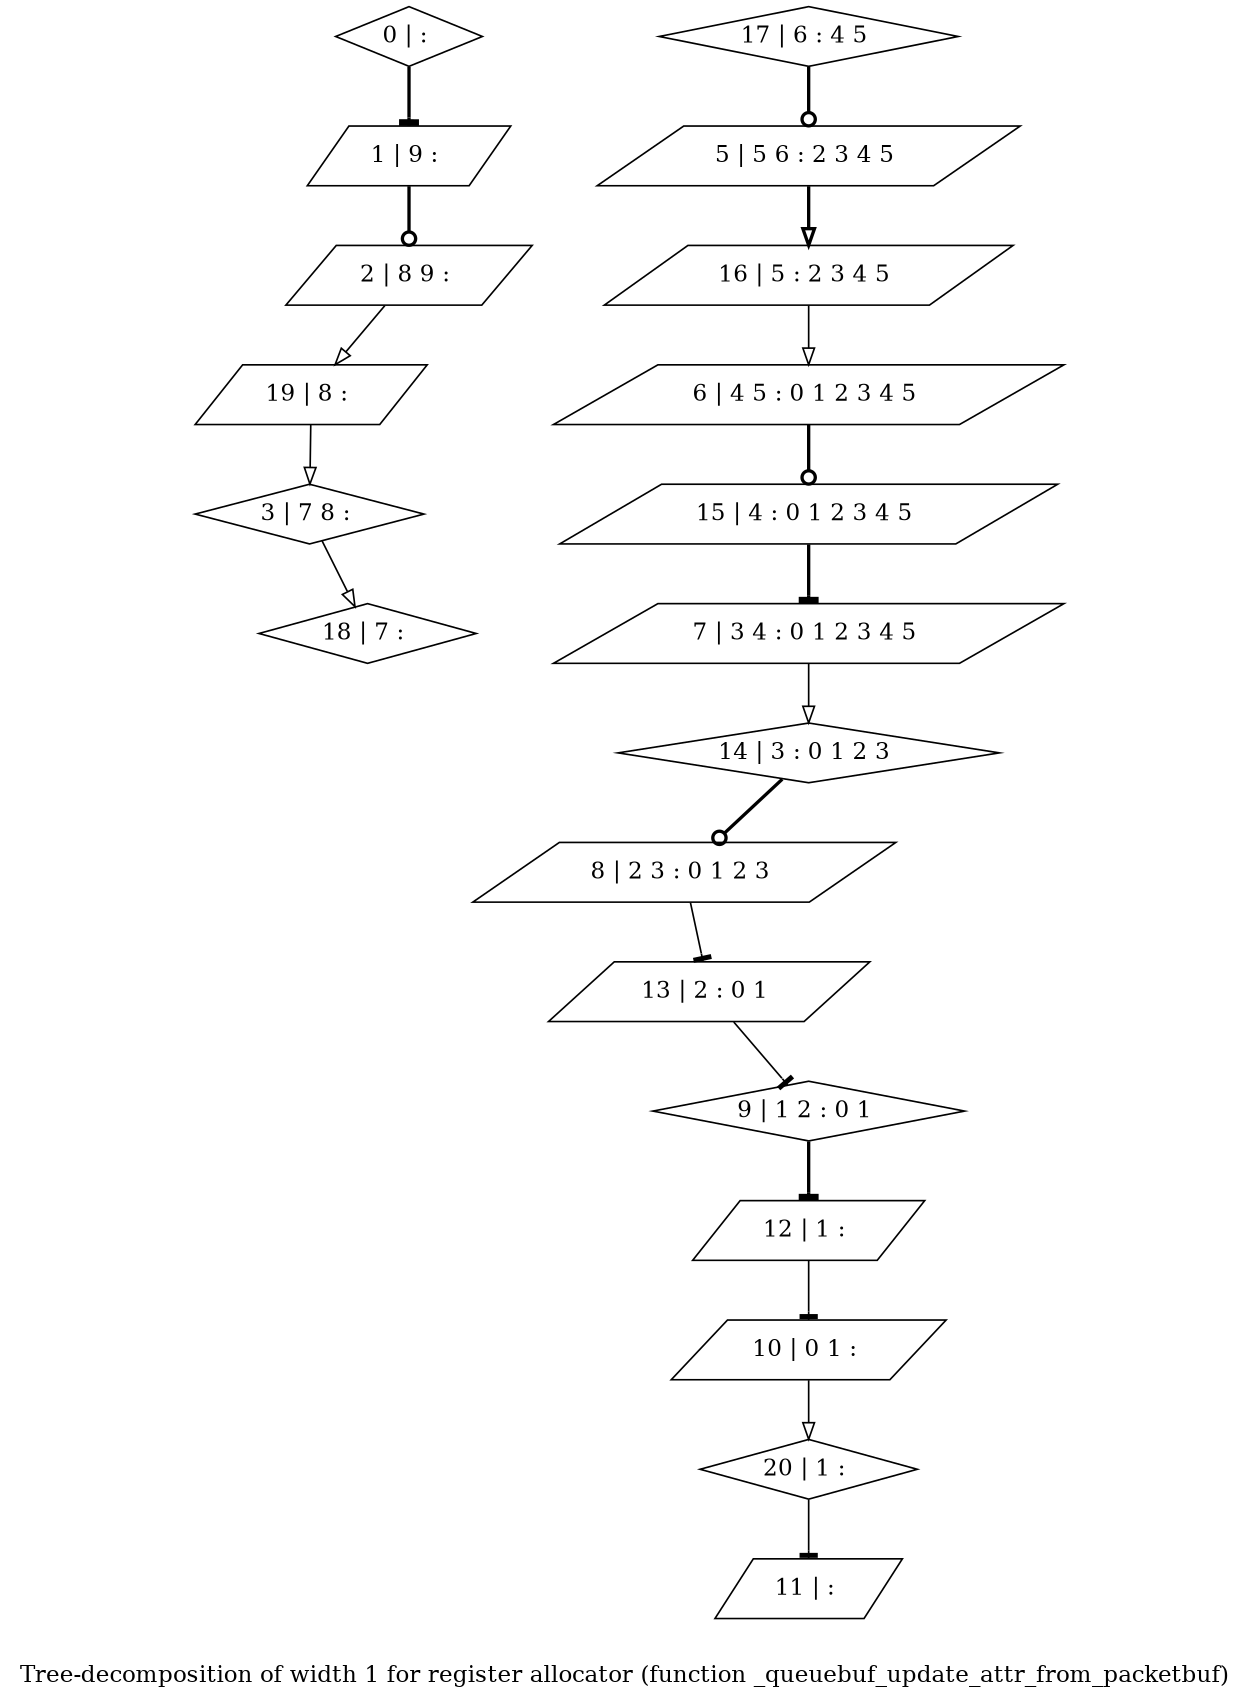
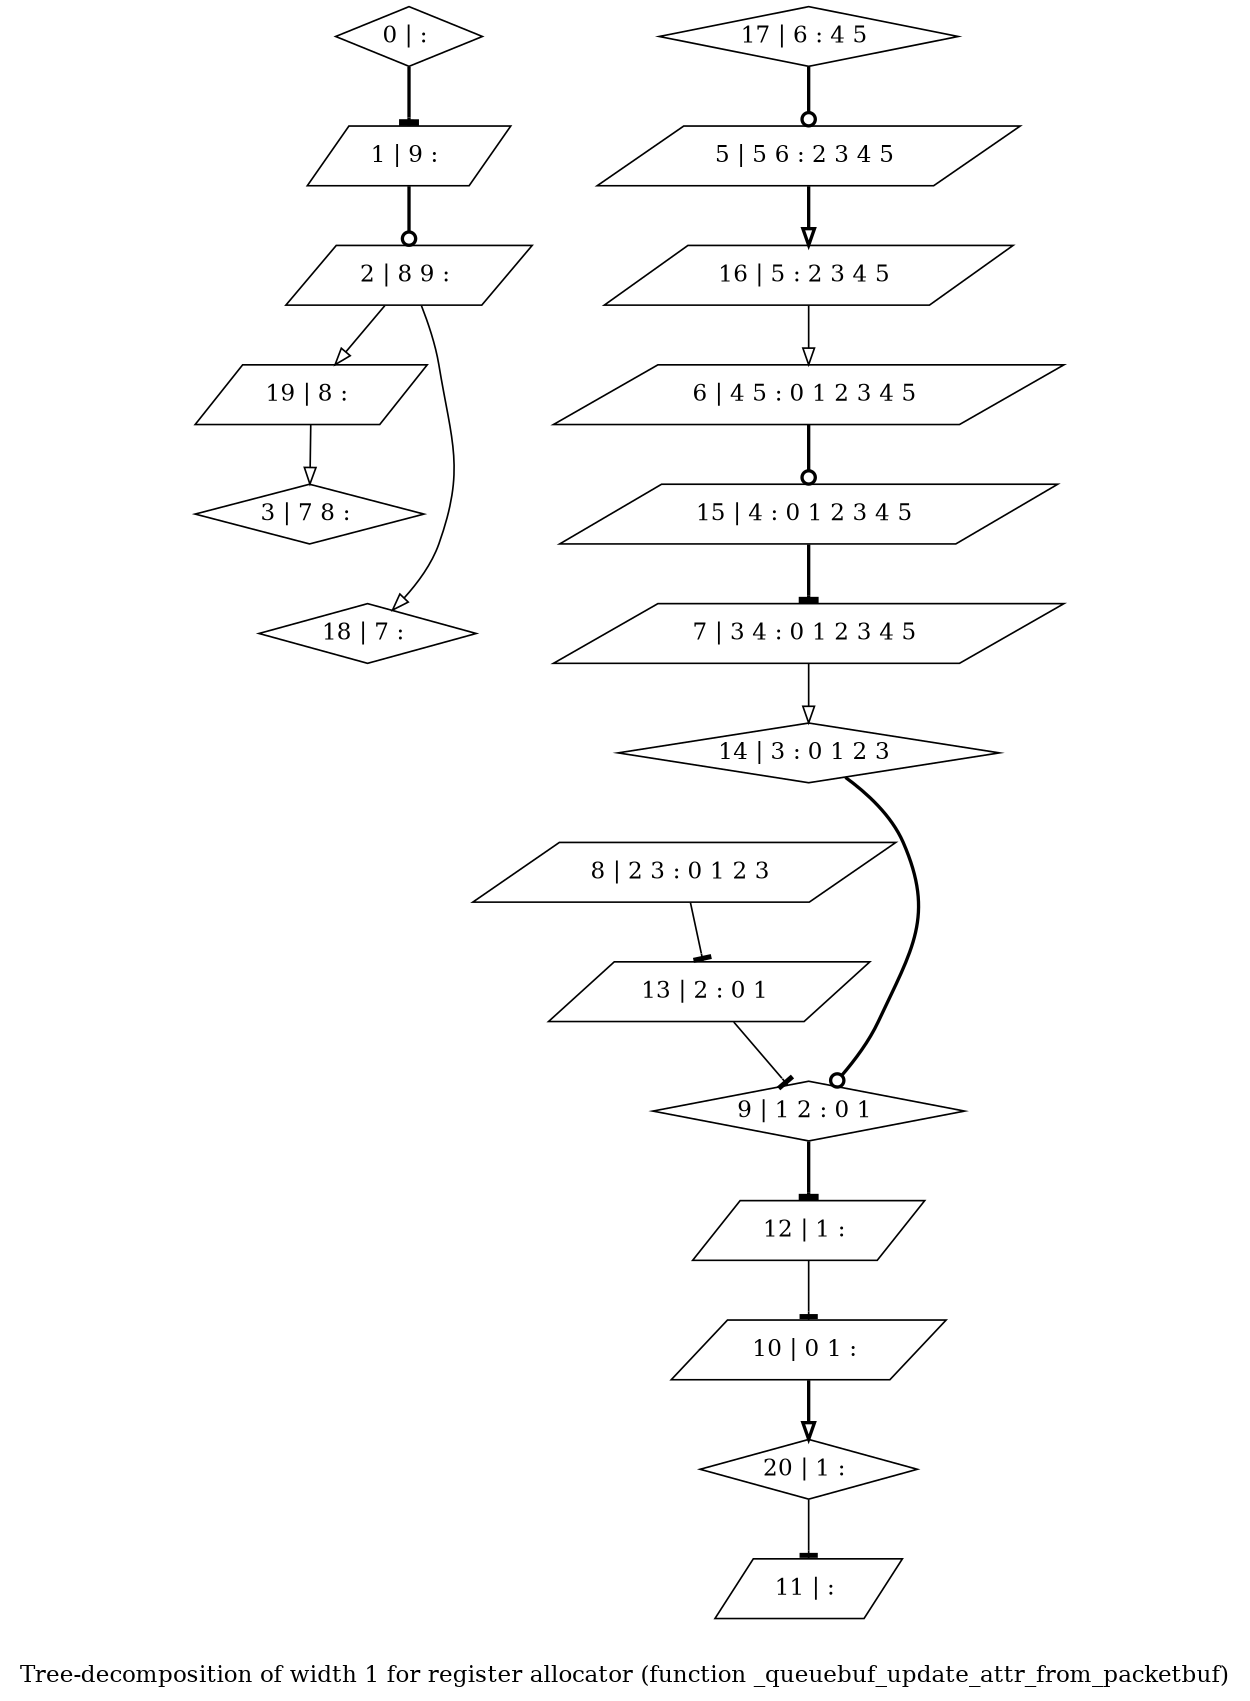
(335, 566) -> (454, 456)
(753, 806) -> (917, 923)
(809, 1401) -> (809, 1401)
